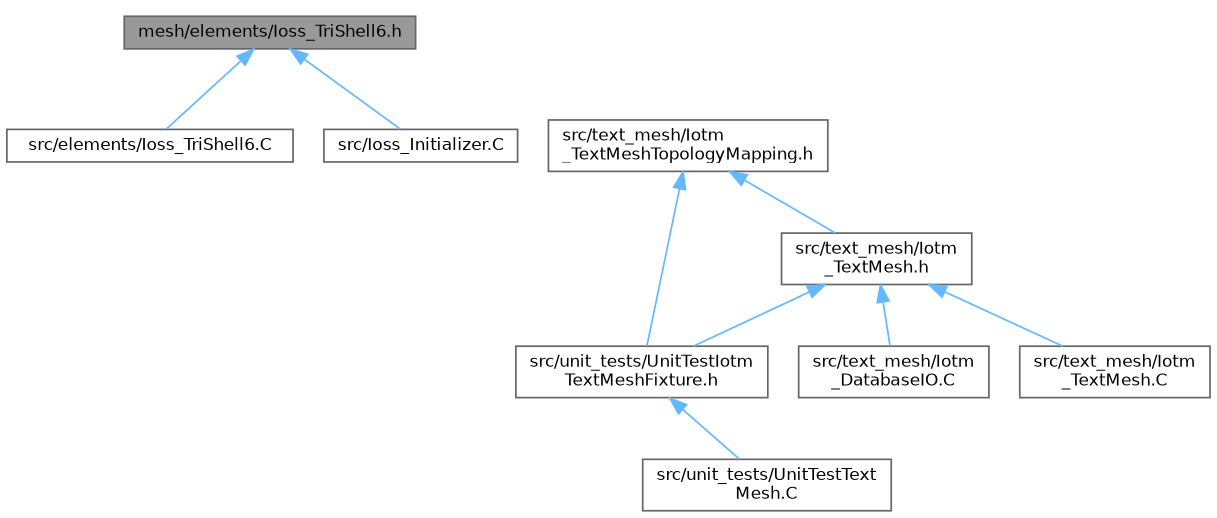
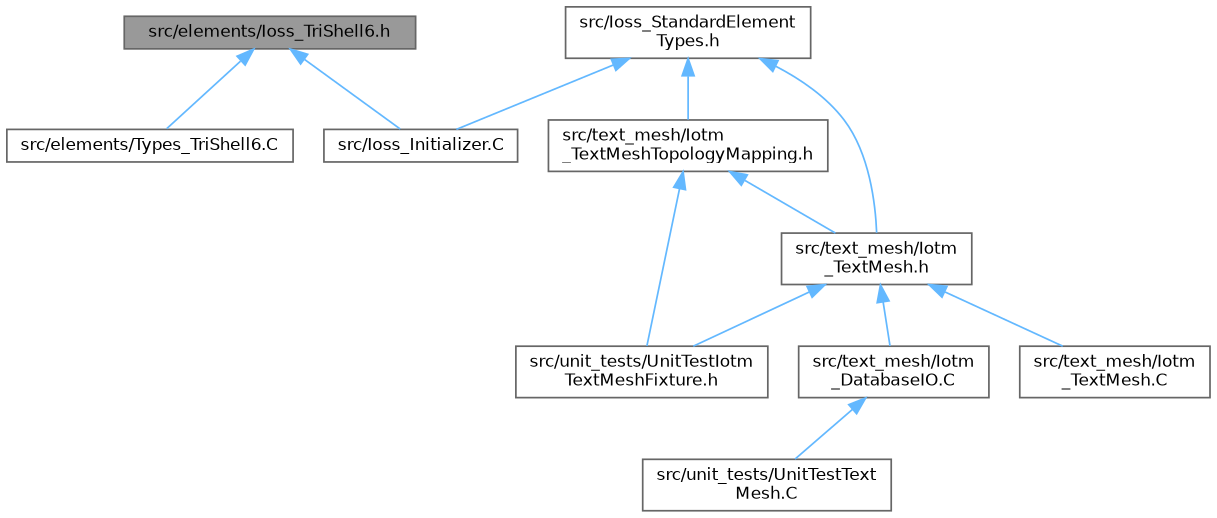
(270, 33) -> (270, 33)
none -> (688, 33)
(150, 146) -> (150, 146)
(711, 434) -> (824, 434)
